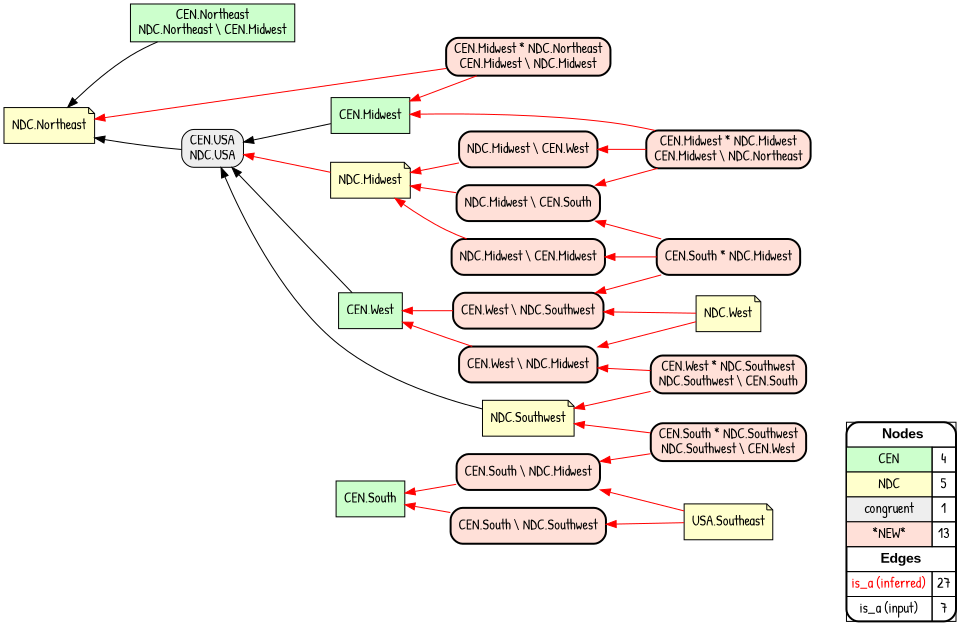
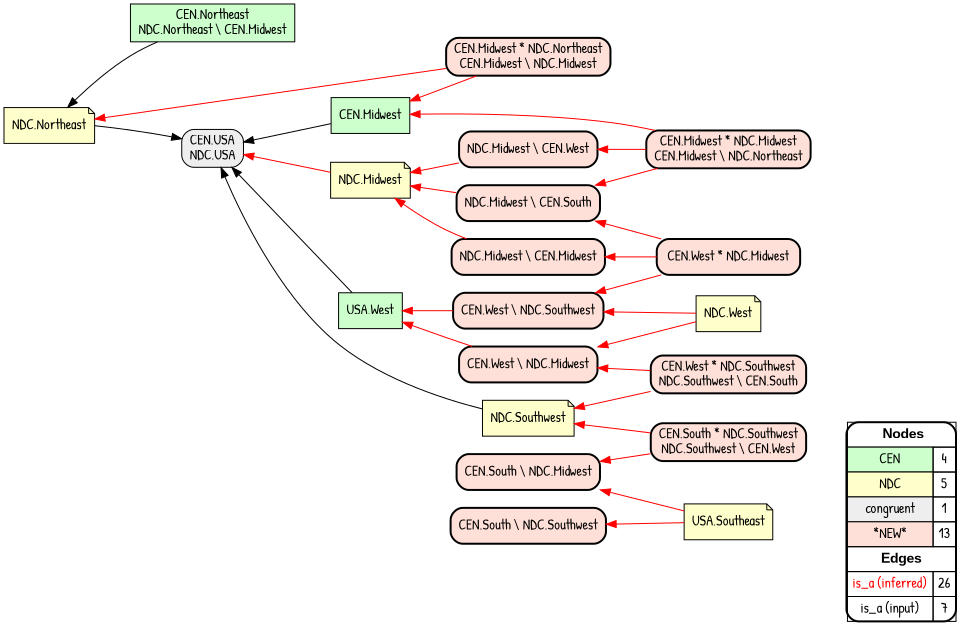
(143, 145) -> (133, 131)
(728, 257) -> (728, 257)
(370, 311) -> (370, 311)
(370, 499) -> none
(944, 584) -> (945, 584)
